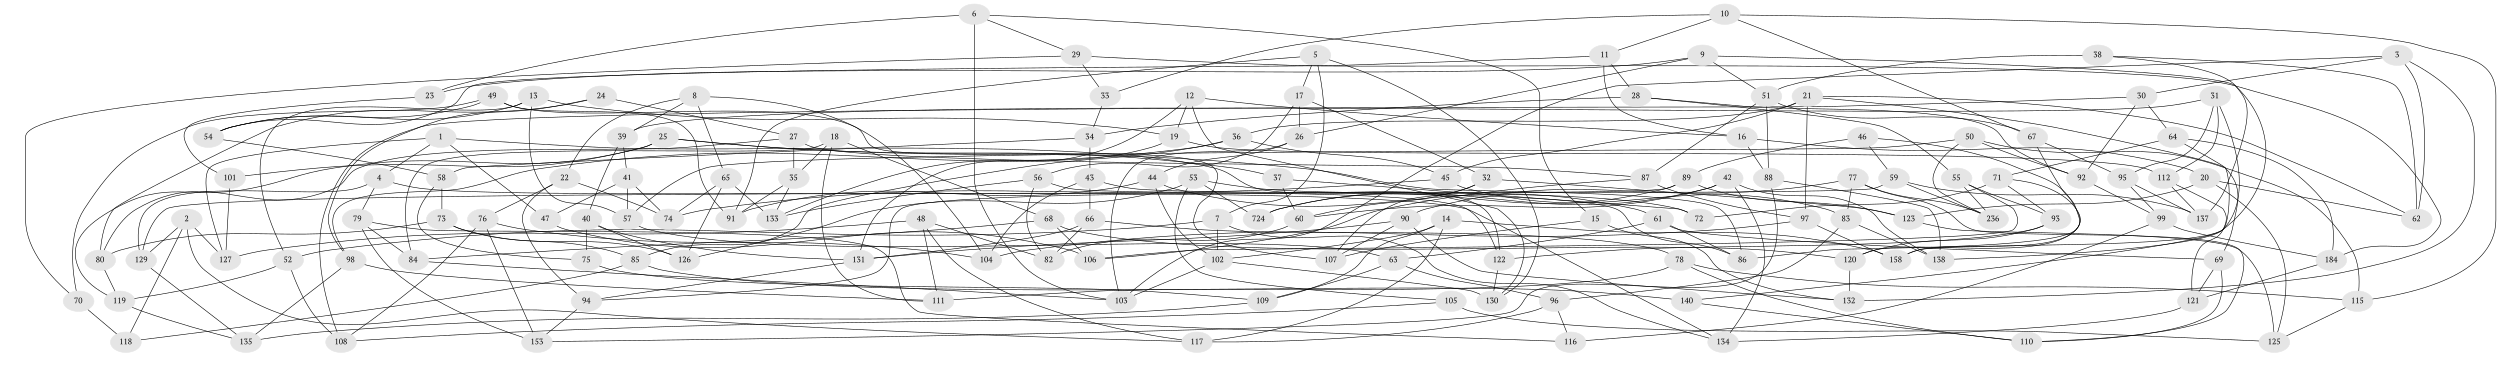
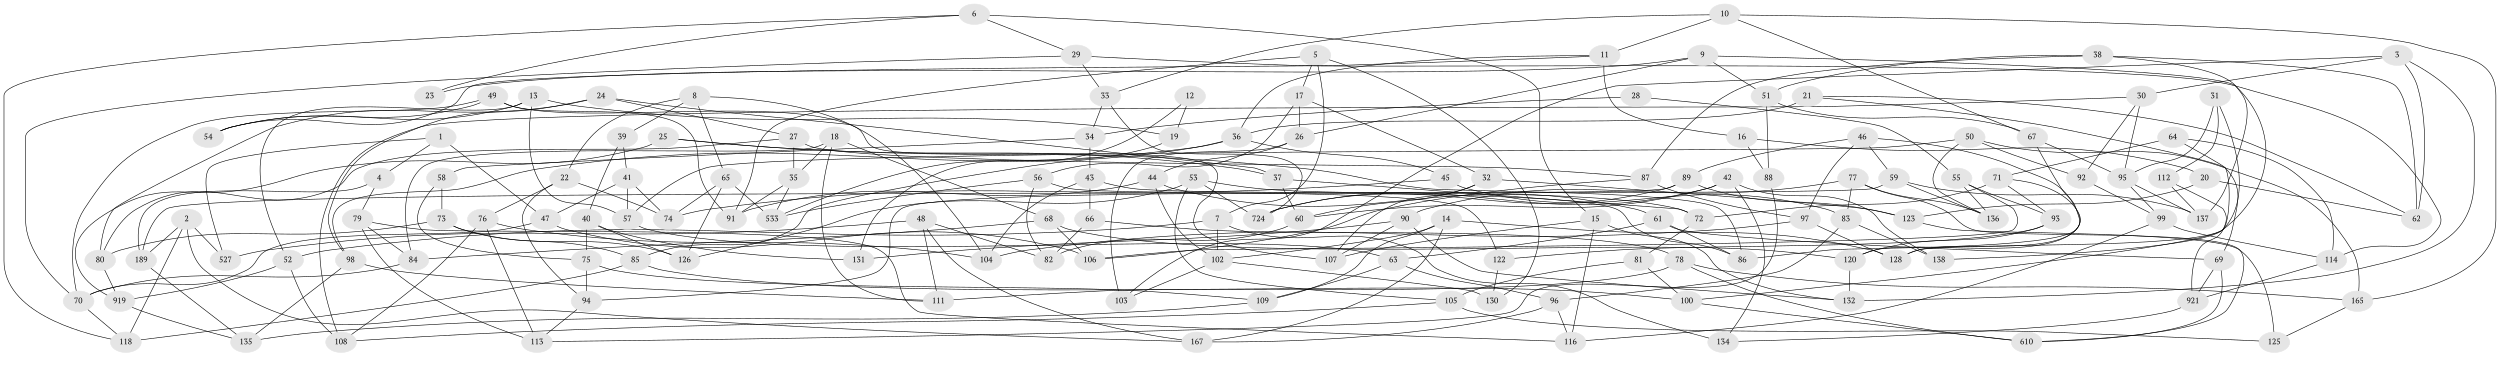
(1621, 76) -> (1405, 62)
(1867, 110) -> none
(1731, 111) -> none
(2157, 117) -> (2132, 137)
(1531, 125) -> none
none -> (941, 134)
(1704, 139) -> (1827, 71)
(1627, 140) -> none
(997, 149) -> none
(1670, 154) -> none
(326, 155) -> none
none -> (1267, 156)
(1806, 160) -> (1828, 175)
(1276, 161) -> none
(230, 178) -> none
(1068, 194) -> none
(1878, 197) -> none
(982, 205) -> (325, 46)
(772, 219) -> (772, 219)
(1993, 219) -> (1993, 219)
(1028, 238) -> none
none -> (305, 241)
(2276, 242) -> none
(141, 260) -> (141, 260)
(226, 260) -> (226, 260)
none -> (1639, 260)
(1896, 260) -> (1896, 260)
(2331, 260) -> (2331, 260)
none -> (1584, 276)
(767, 281) -> (260, 277)
(704, 283) -> (587, 281)
(120, 301) -> (120, 301)
(1687, 301) -> (1687, 301)
(2193, 301) -> (2193, 301)
(2358, 301) -> (2358, 301)
(537, 342) -> (537, 342)
(1197, 342) -> (1197, 342)
(2027, 342) -> (2027, 342)
